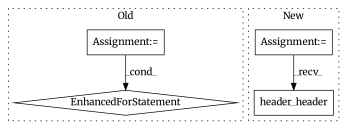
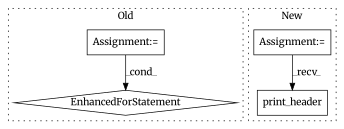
(294, 103) -> (292, 103)
